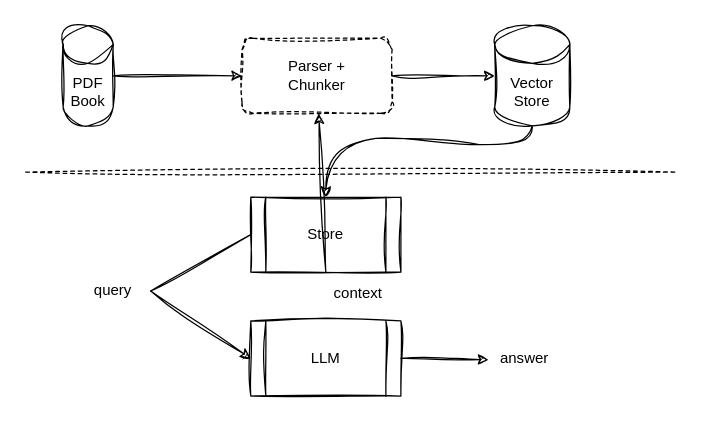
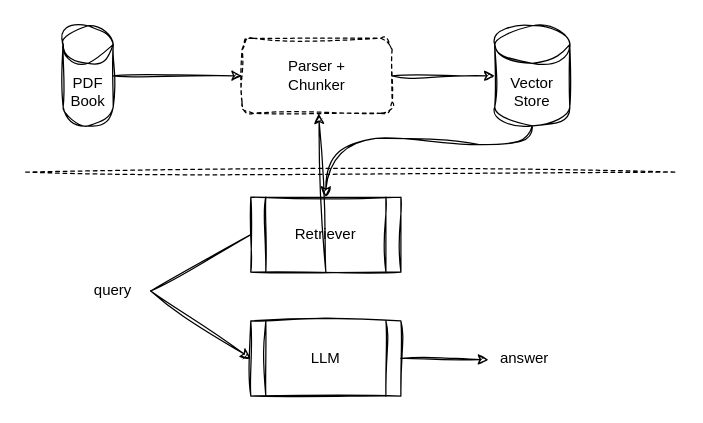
(326, 234) -> (326, 234)
(358, 293) -> none
